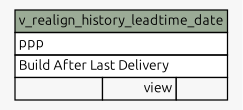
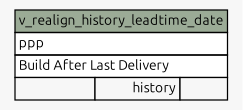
(158, 88) -> (154, 88)
